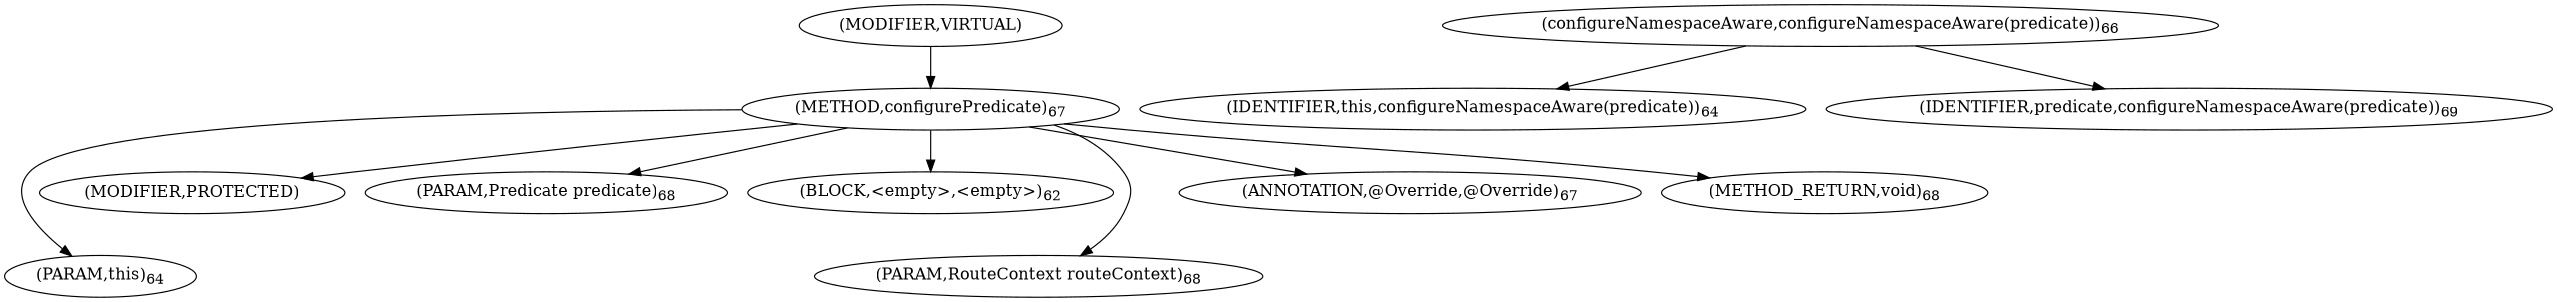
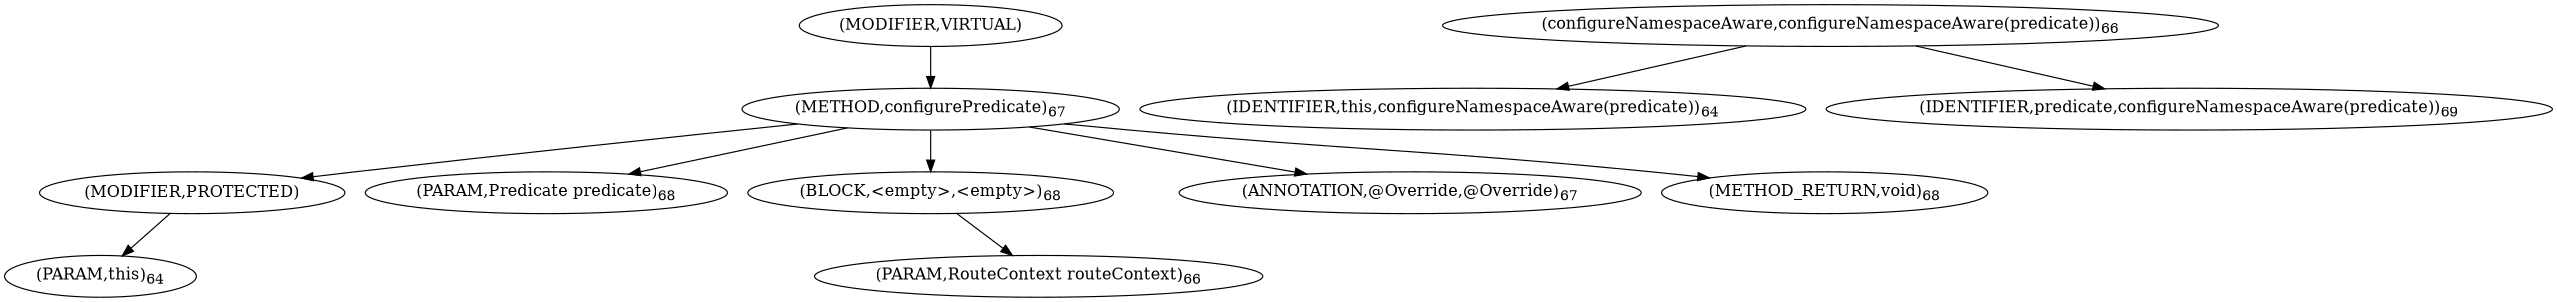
(336, 121) -> (151, 231)
(1126, 175) -> (980, 231)
(1053, 191) -> (1053, 191)
(1193, 275) -> (1193, 275)
